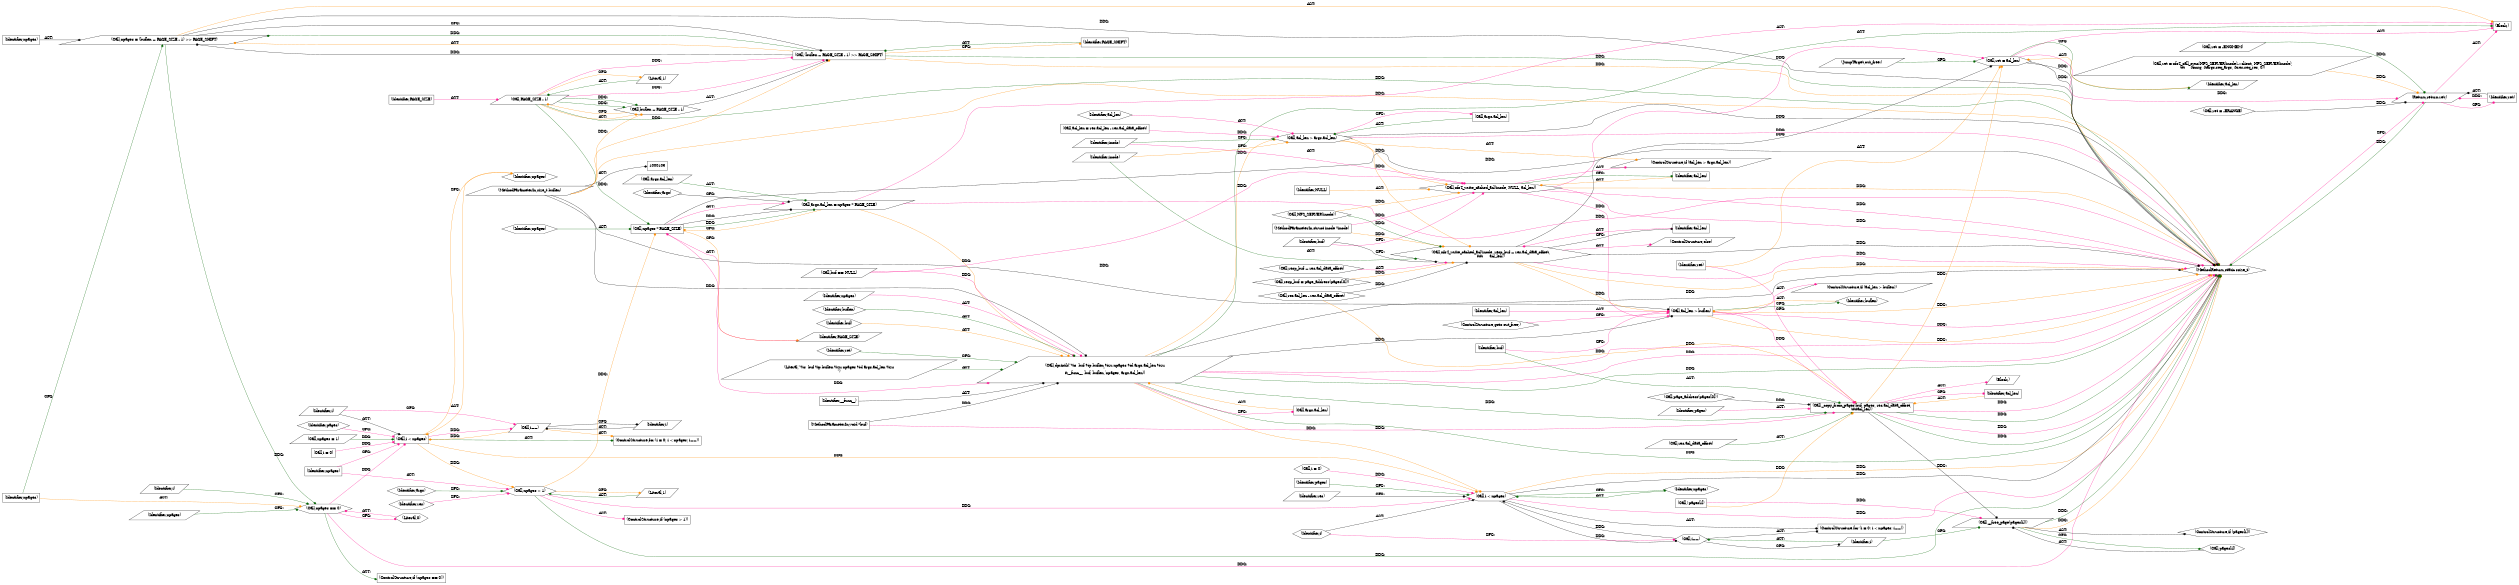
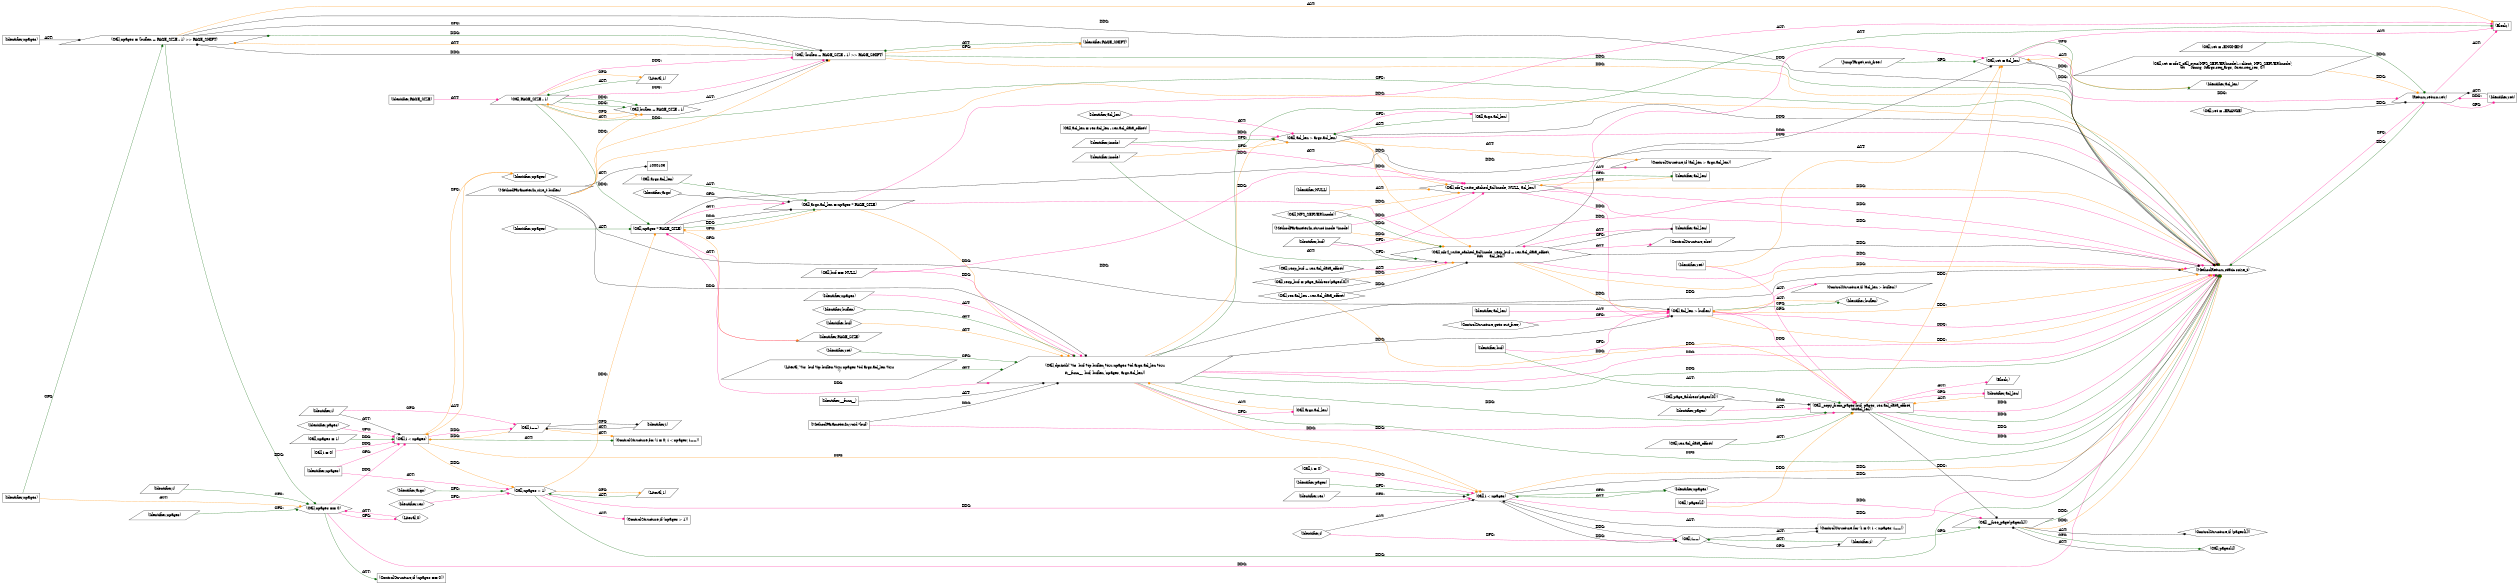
(1381, 78) -> (1381, 78)
